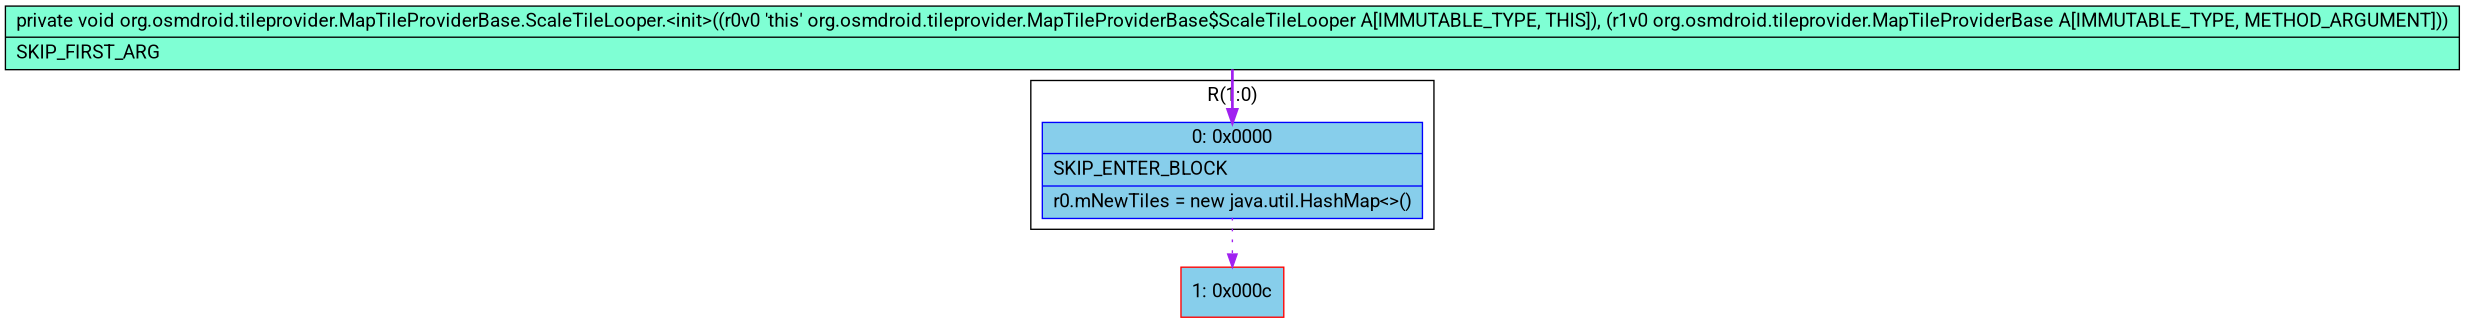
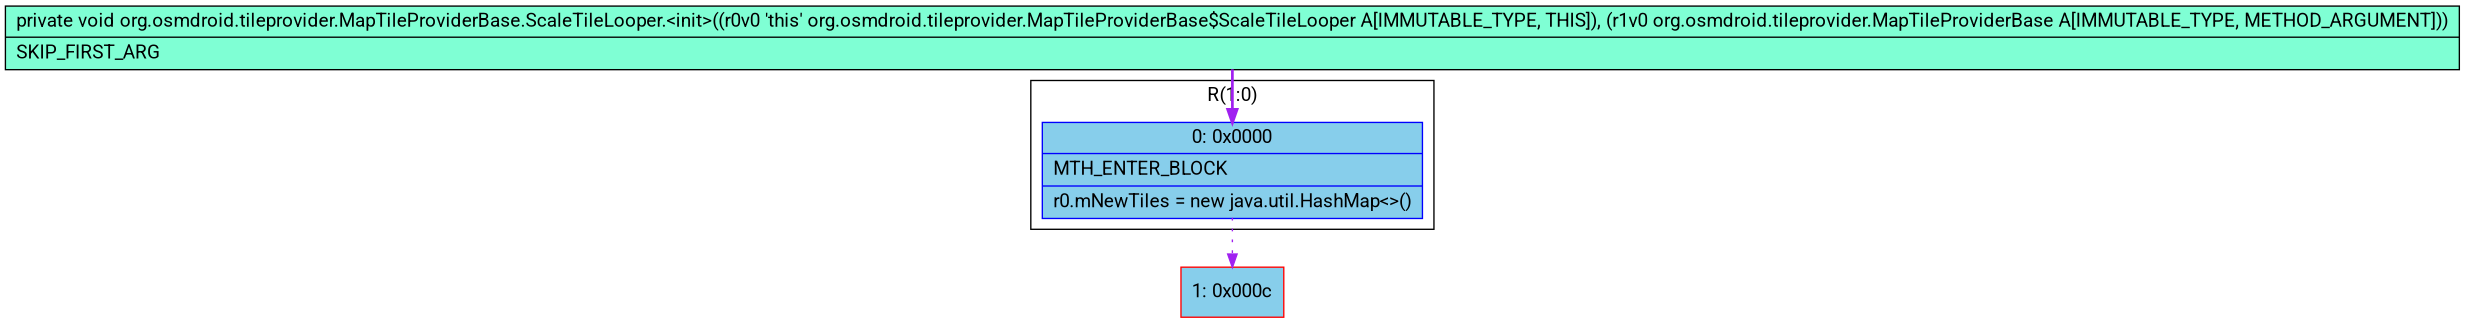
(1141, 169) -> (1141, 169)
